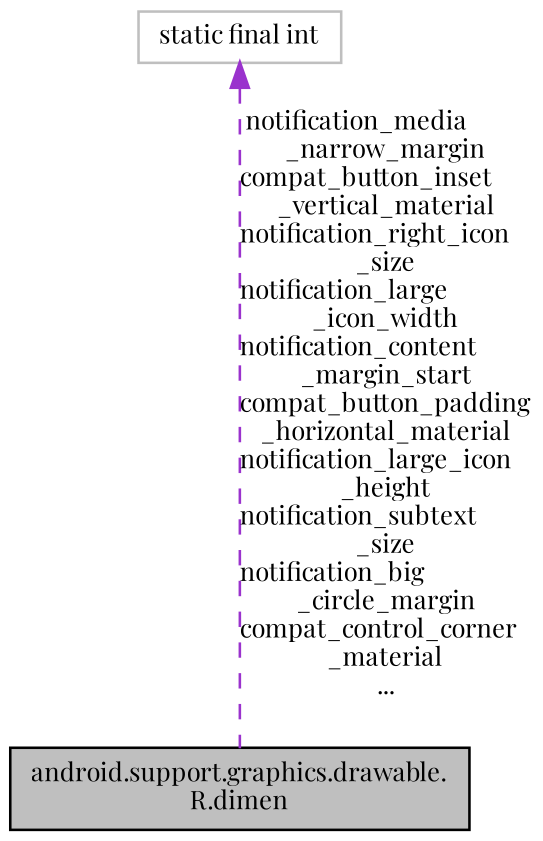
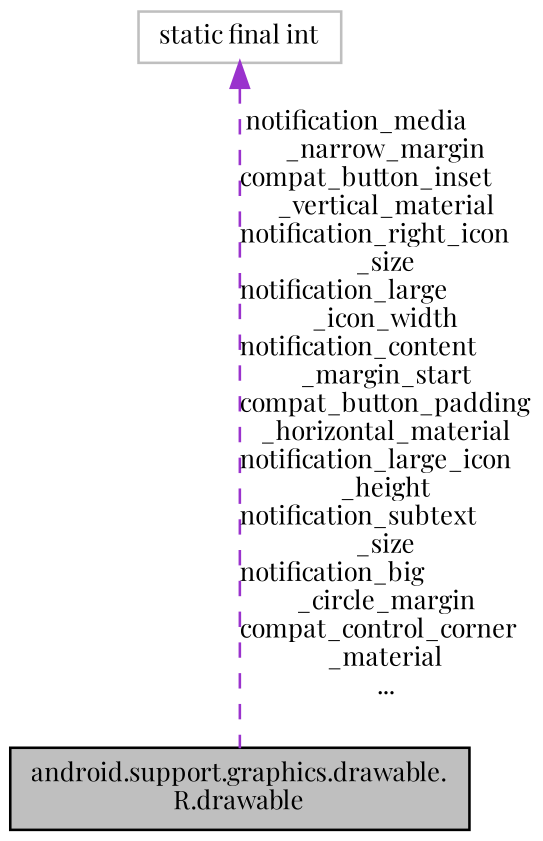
(240, 789) -> (240, 789)
